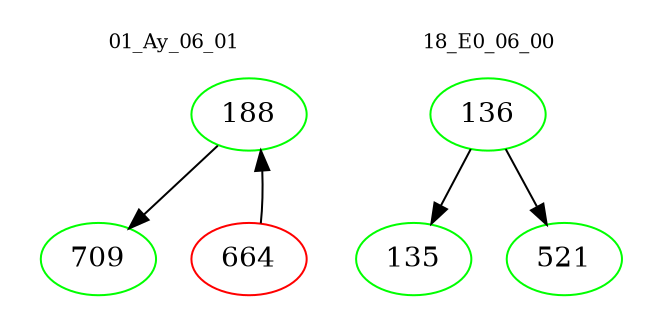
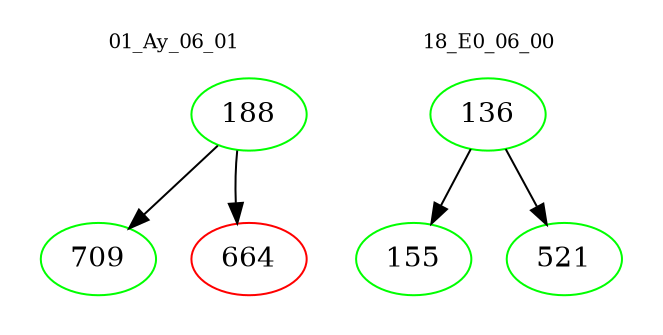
(262, 197) -> (236, 177)
(414, 259) -> (414, 259)
